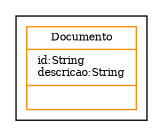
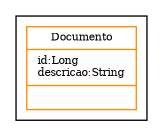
(61, 61) -> (58, 61)
